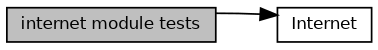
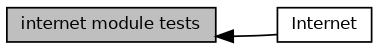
(238, 13) -> (255, 36)
